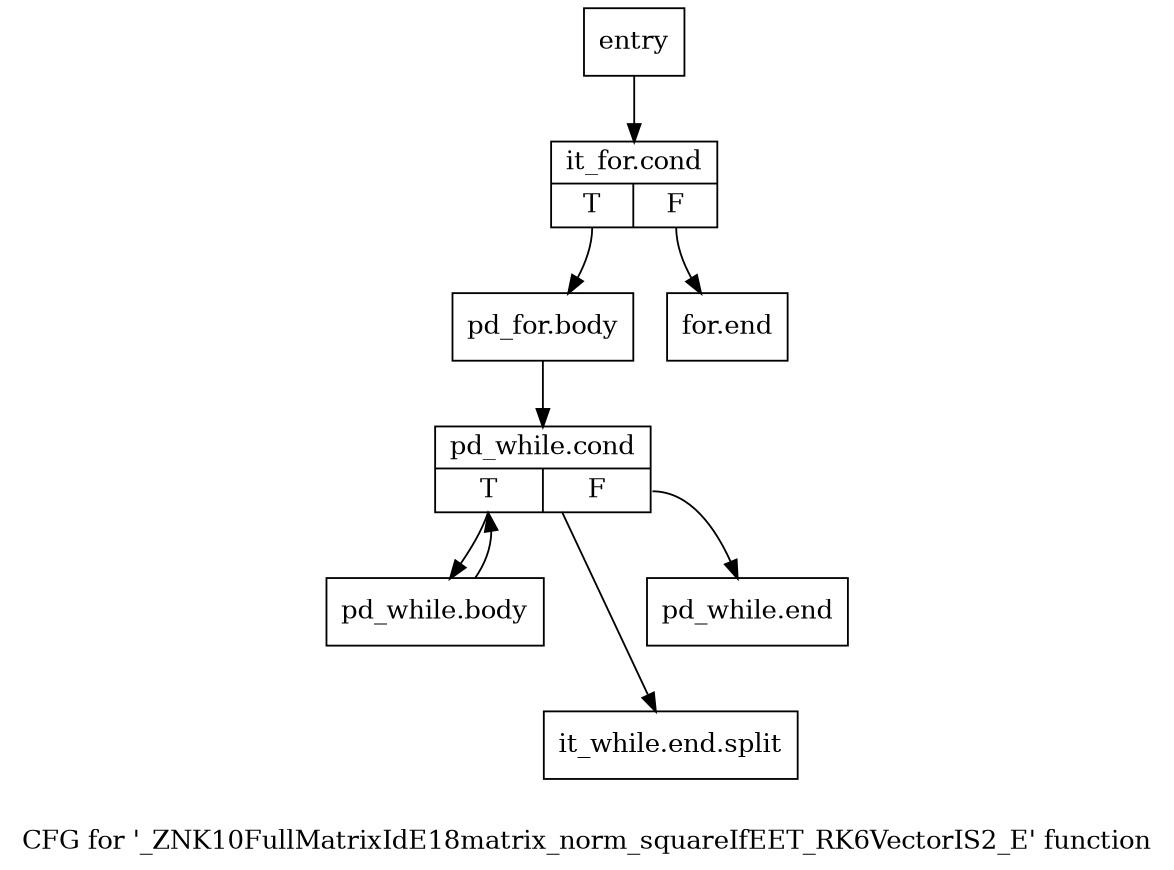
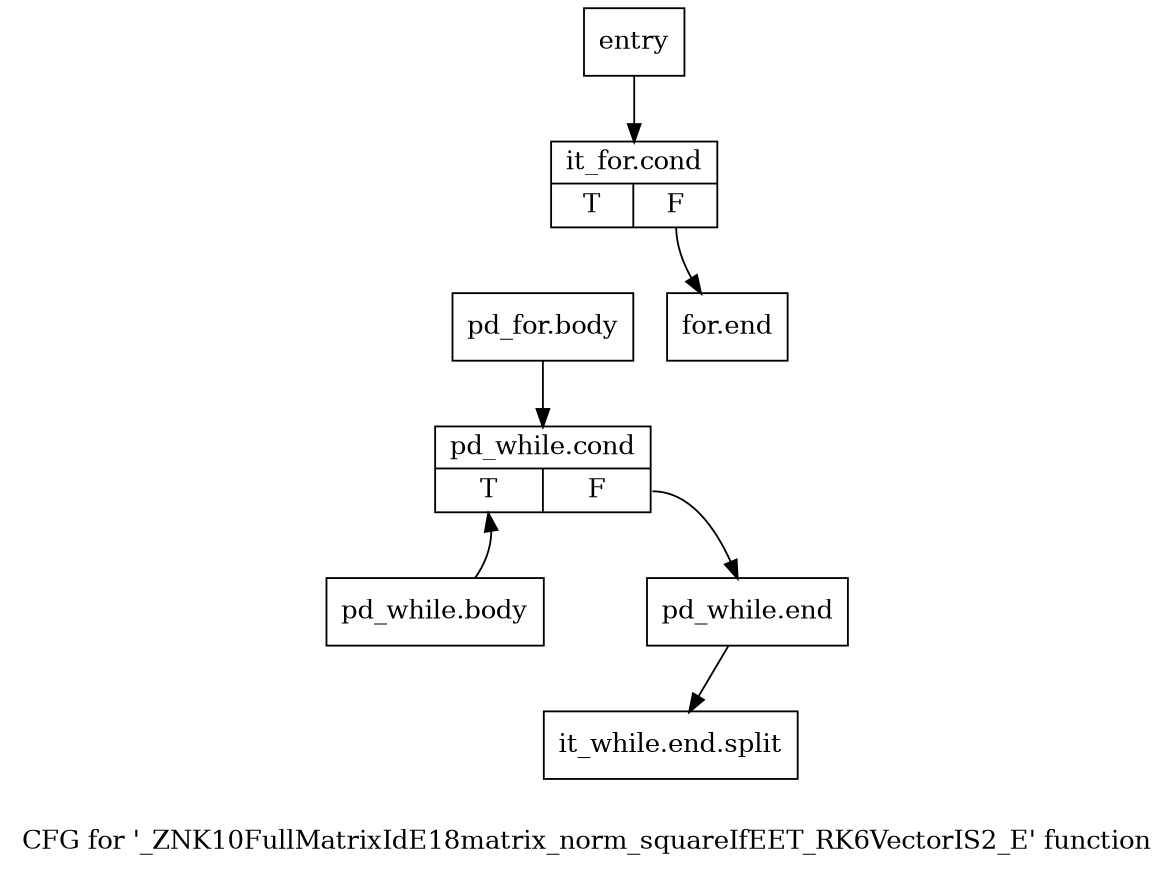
(588, 254) -> none
(476, 539) -> none
(605, 603) -> (714, 671)
